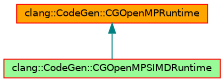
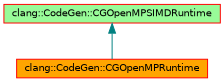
(112, 46) -> (112, 46)
